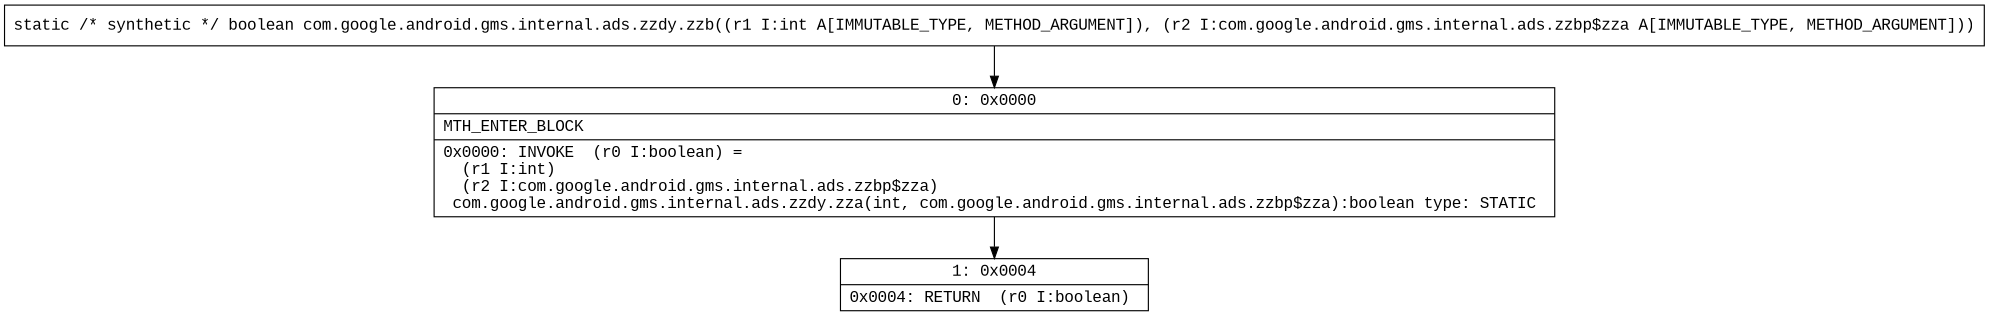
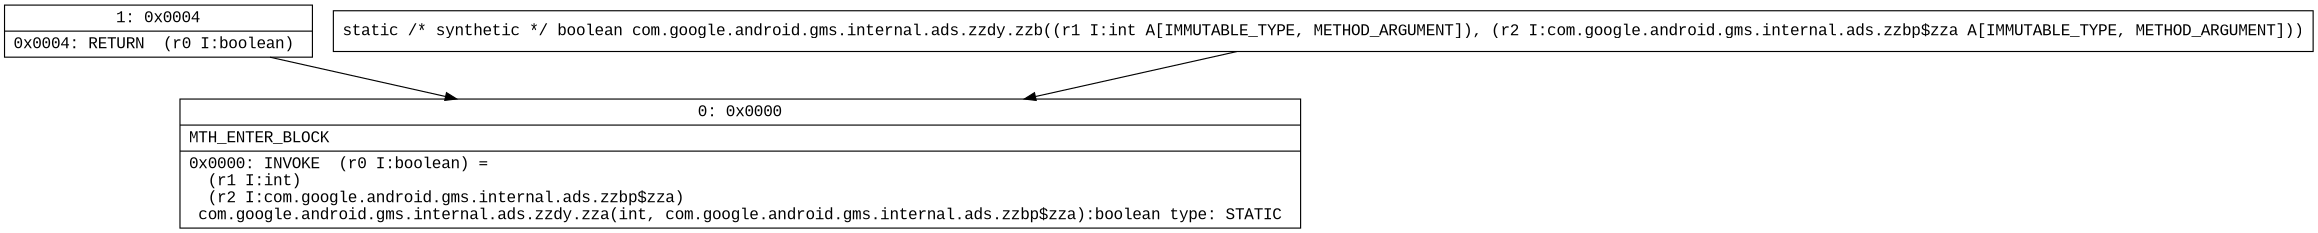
(994, 232) -> (358, 77)
